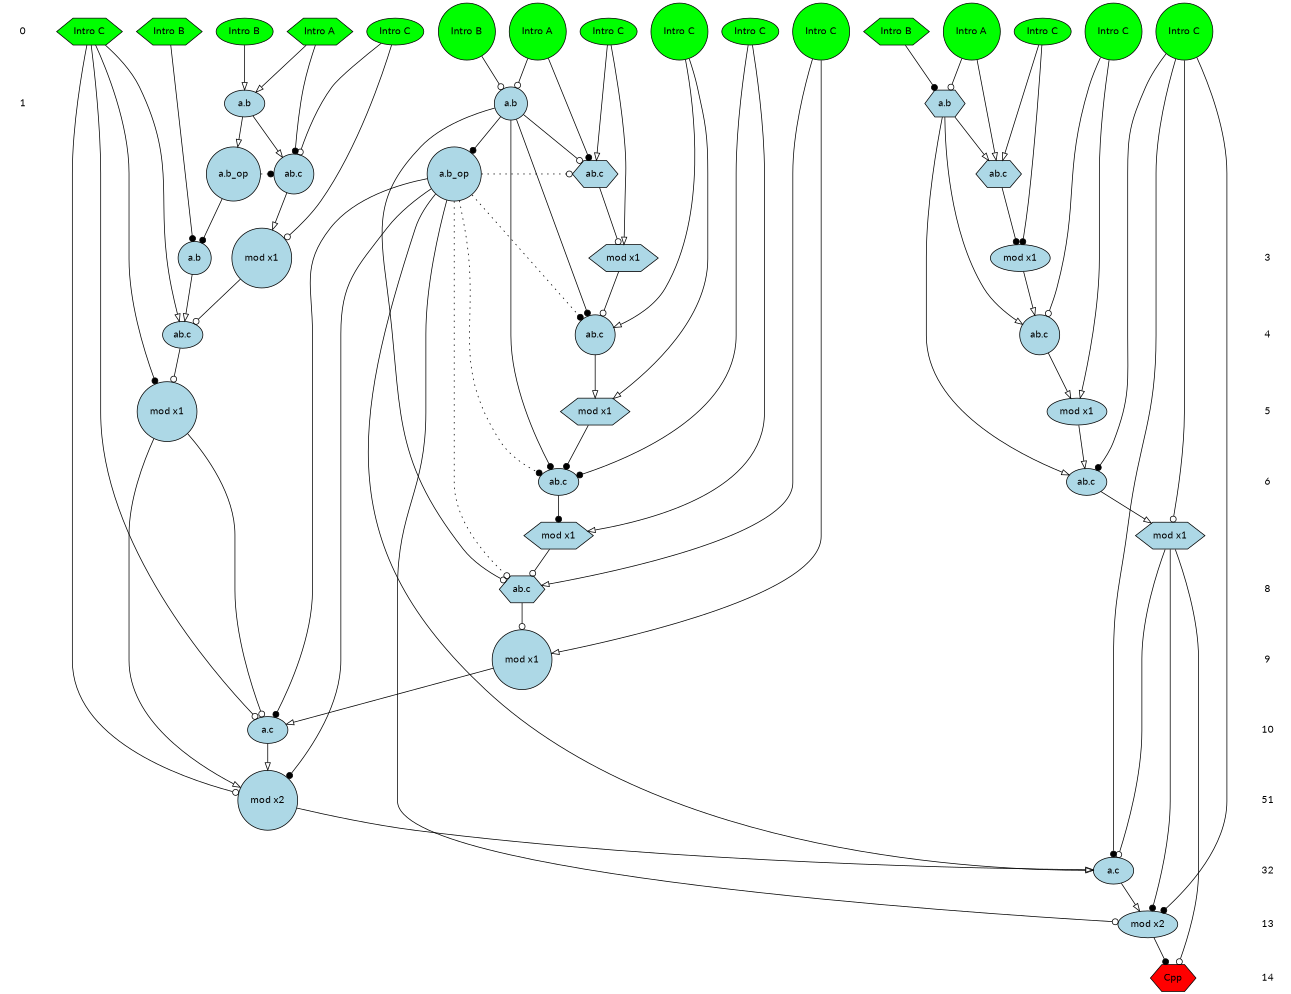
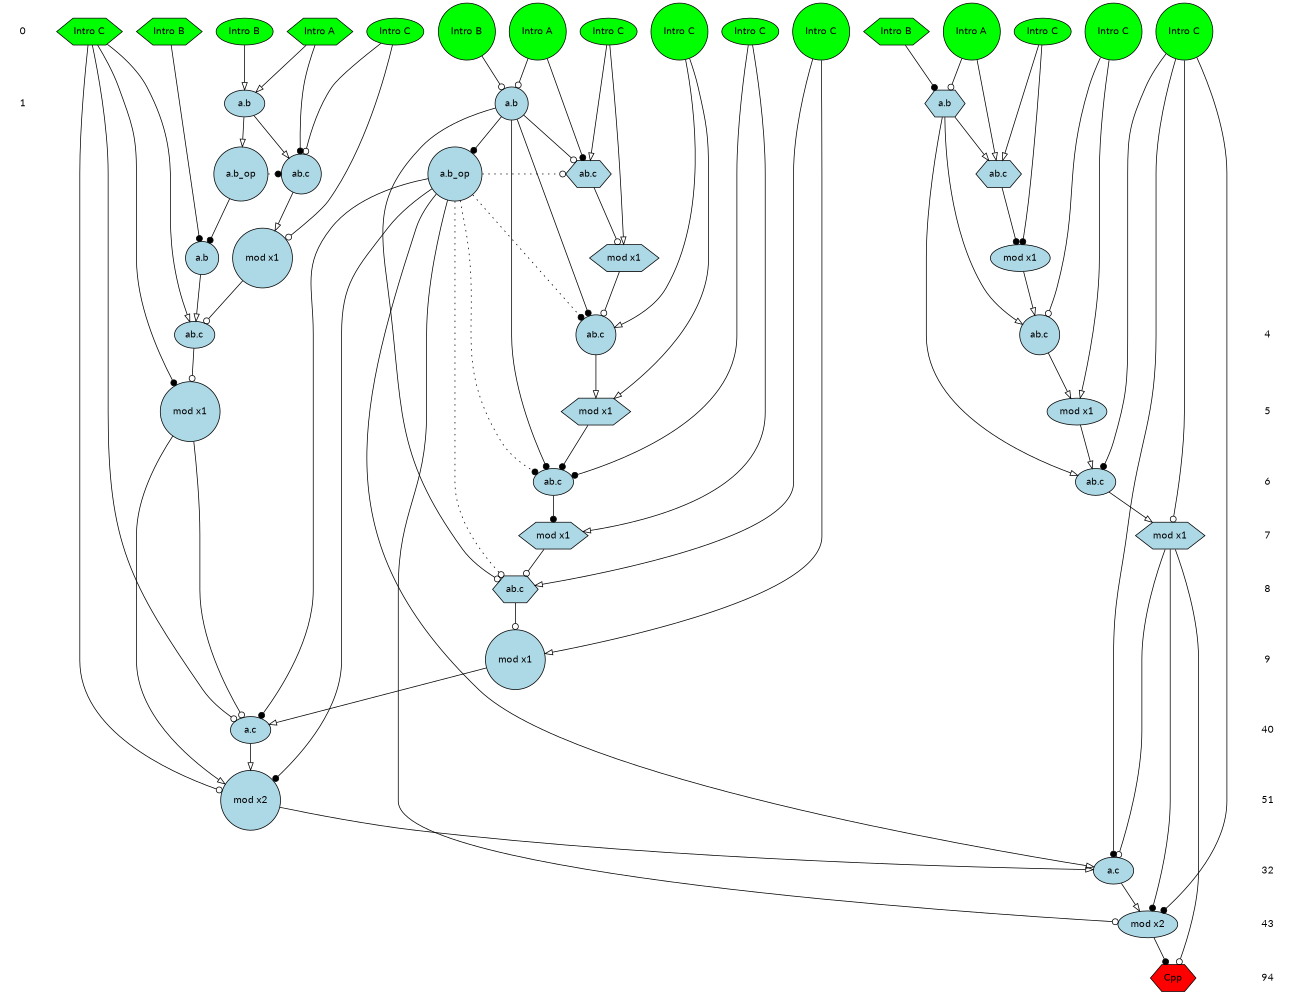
(1268, 258) -> none
none -> (1268, 536)
(1268, 730) -> (1268, 730)
(1268, 924) -> (1268, 924)
(1268, 978) -> (1268, 978)
